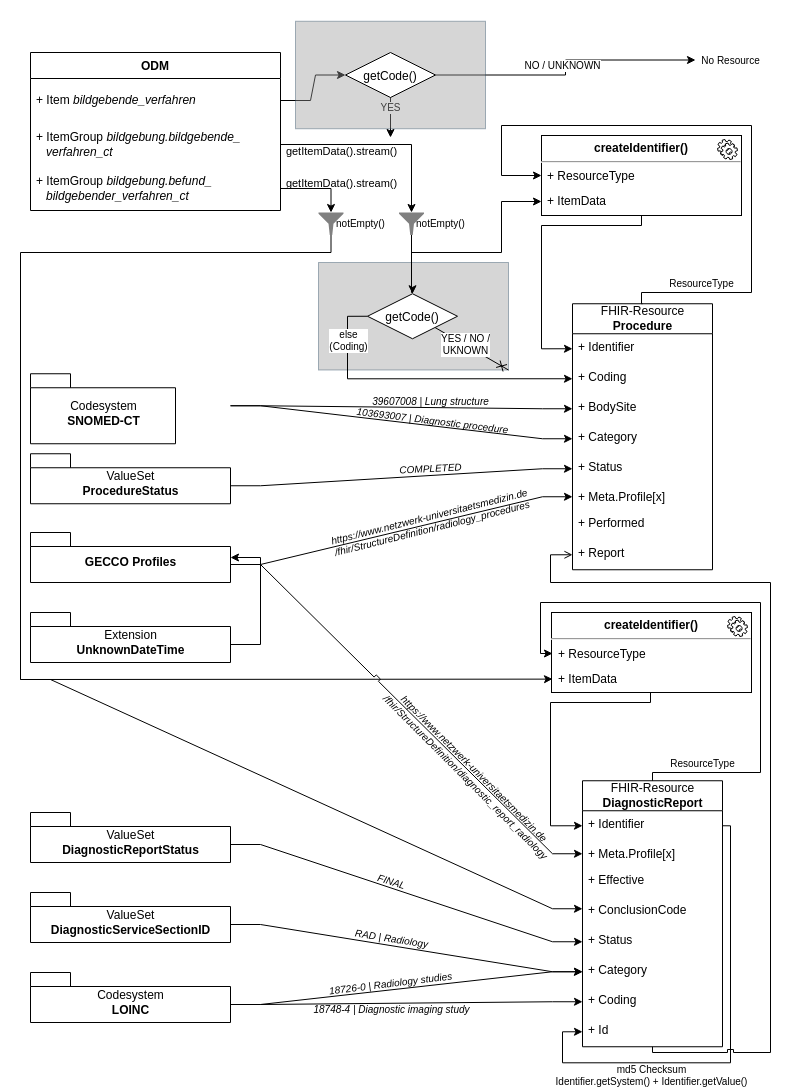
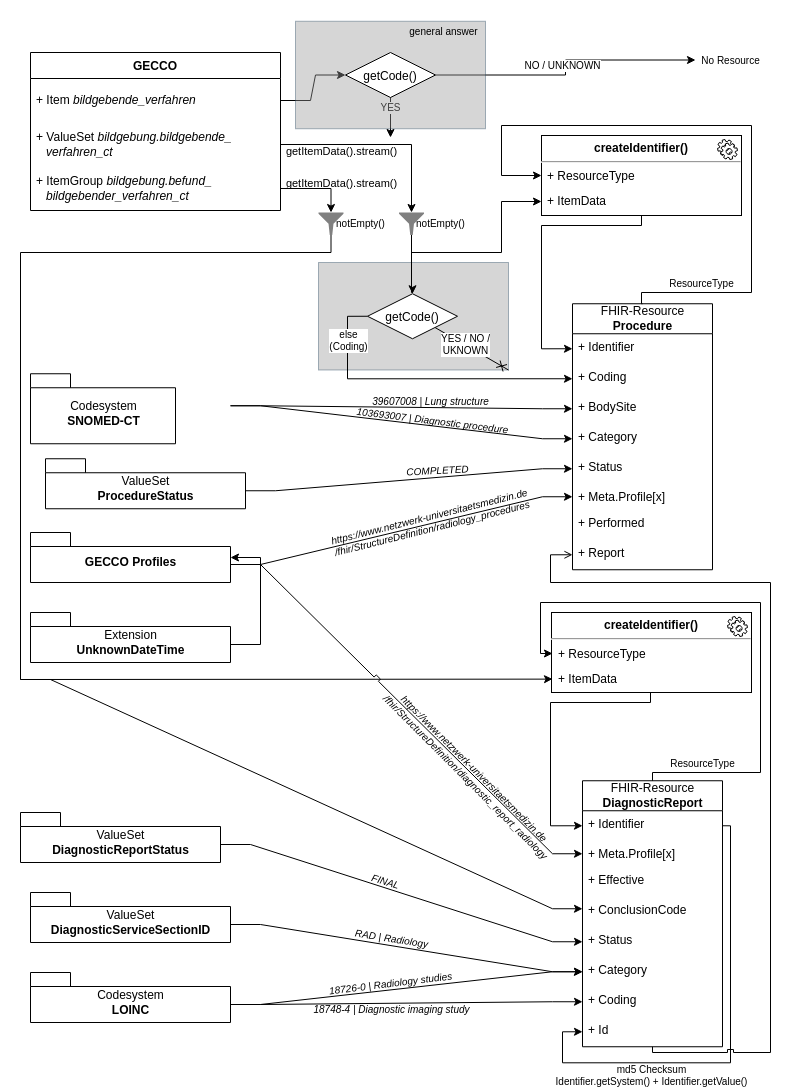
none -> (443, 31)
(155, 66) -> (155, 66)
(143, 145) -> (138, 145)
(131, 479) -> (146, 484)
(131, 838) -> (121, 838)
